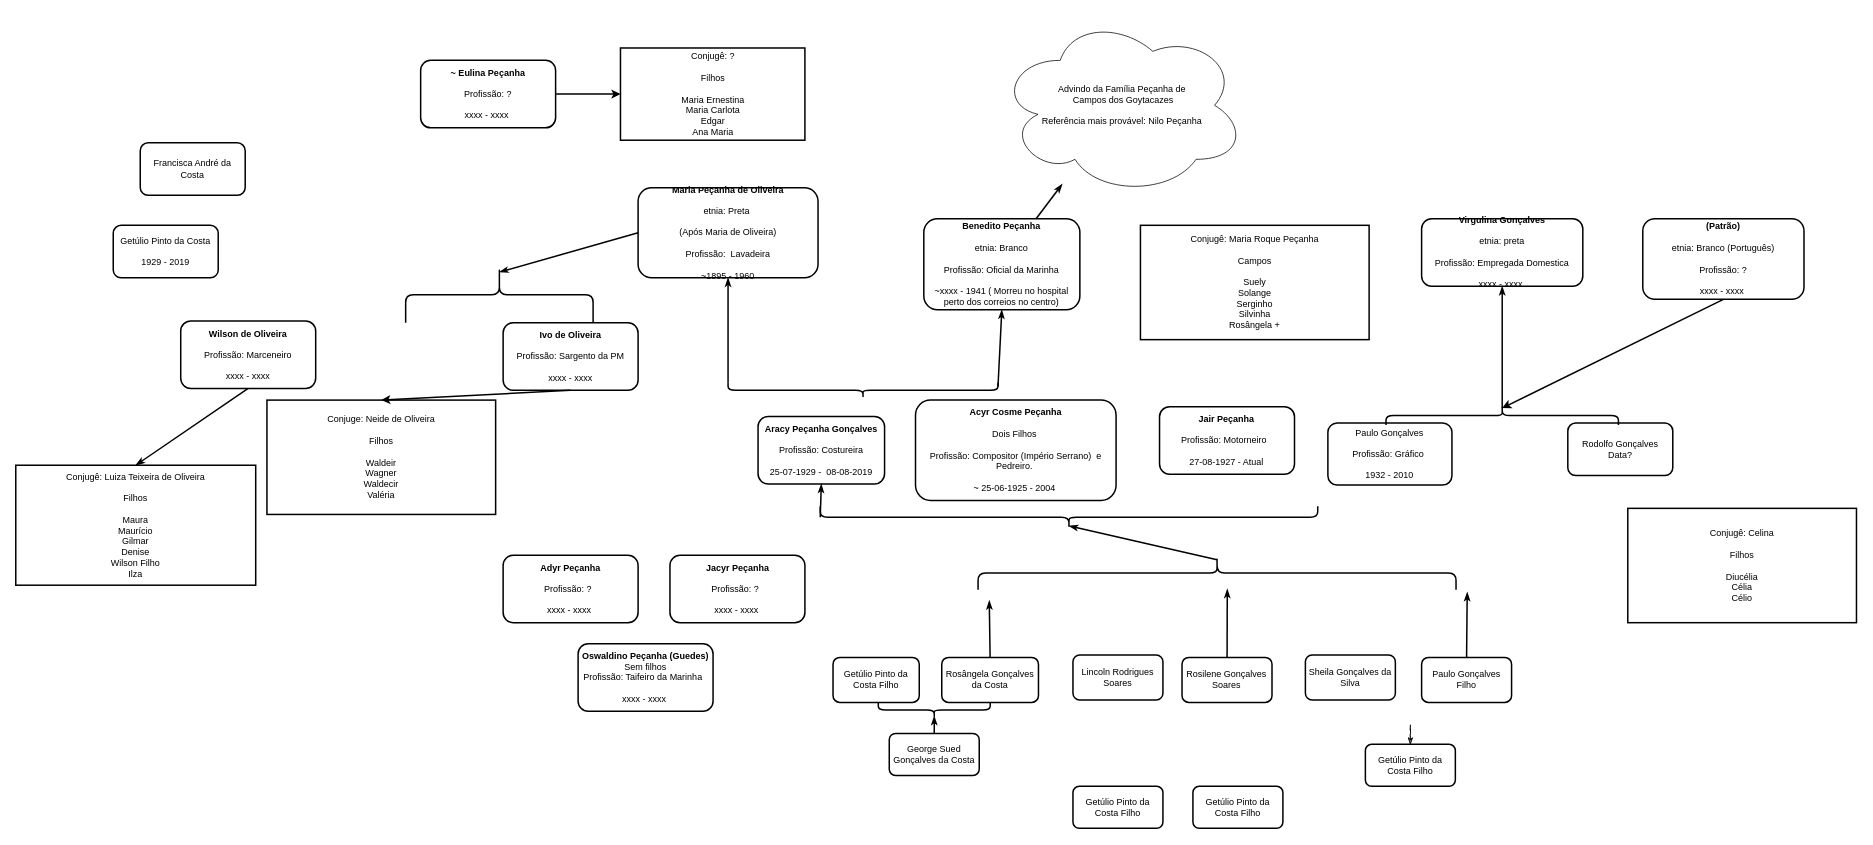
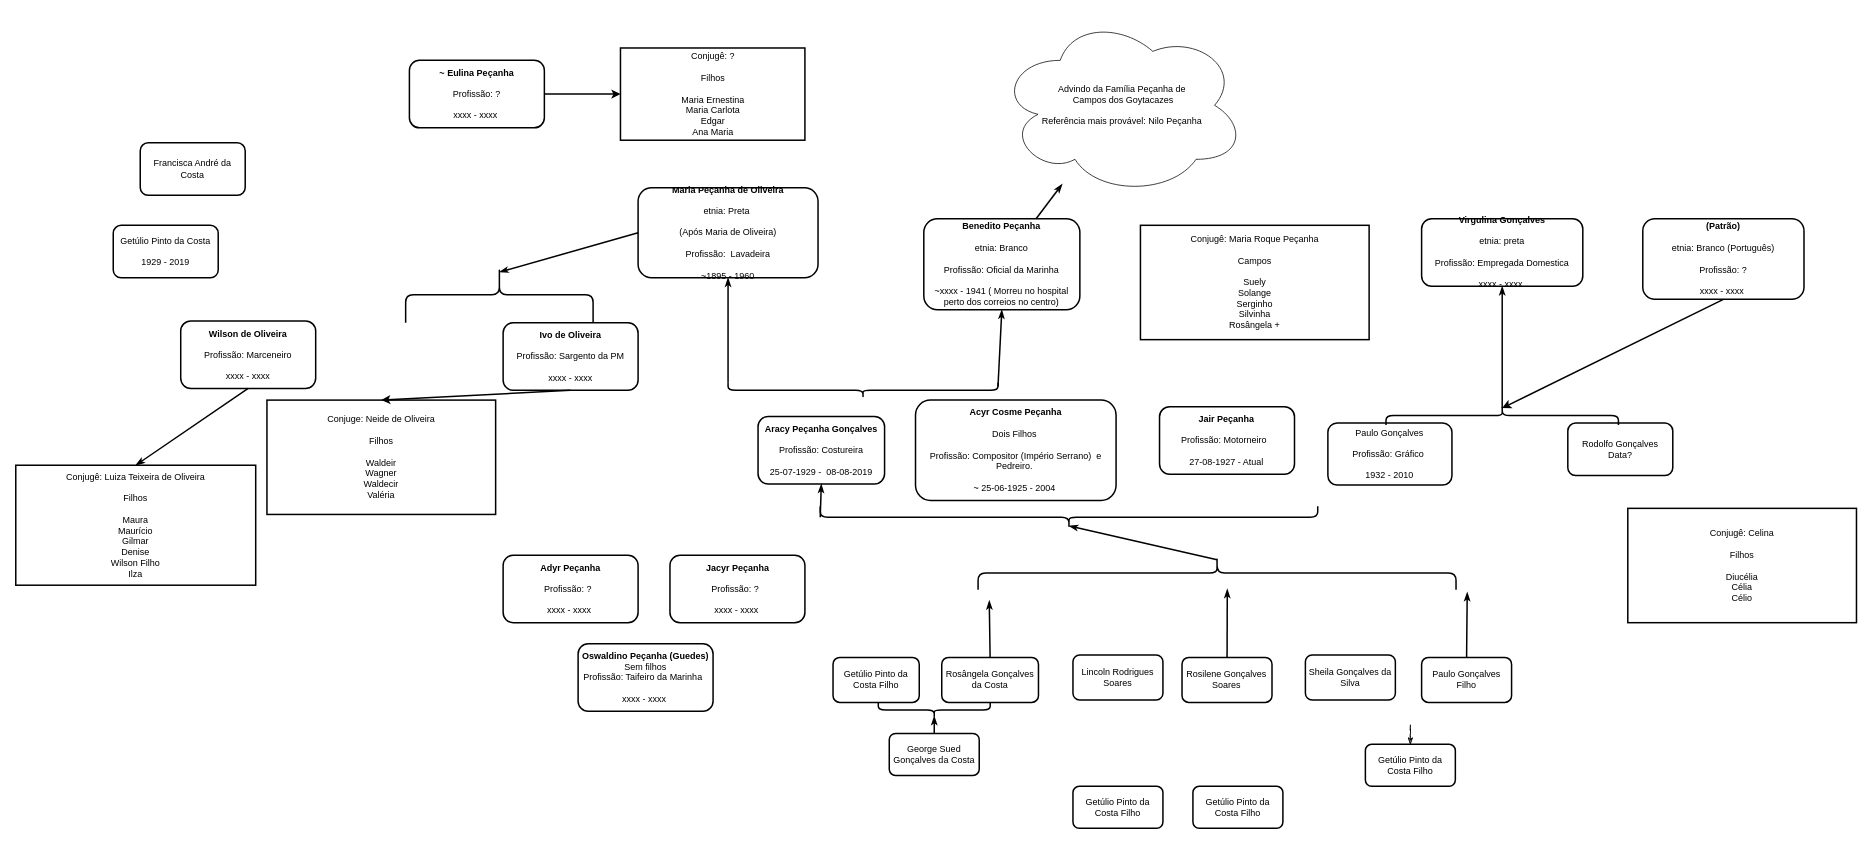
(488, 94) -> (477, 94)
